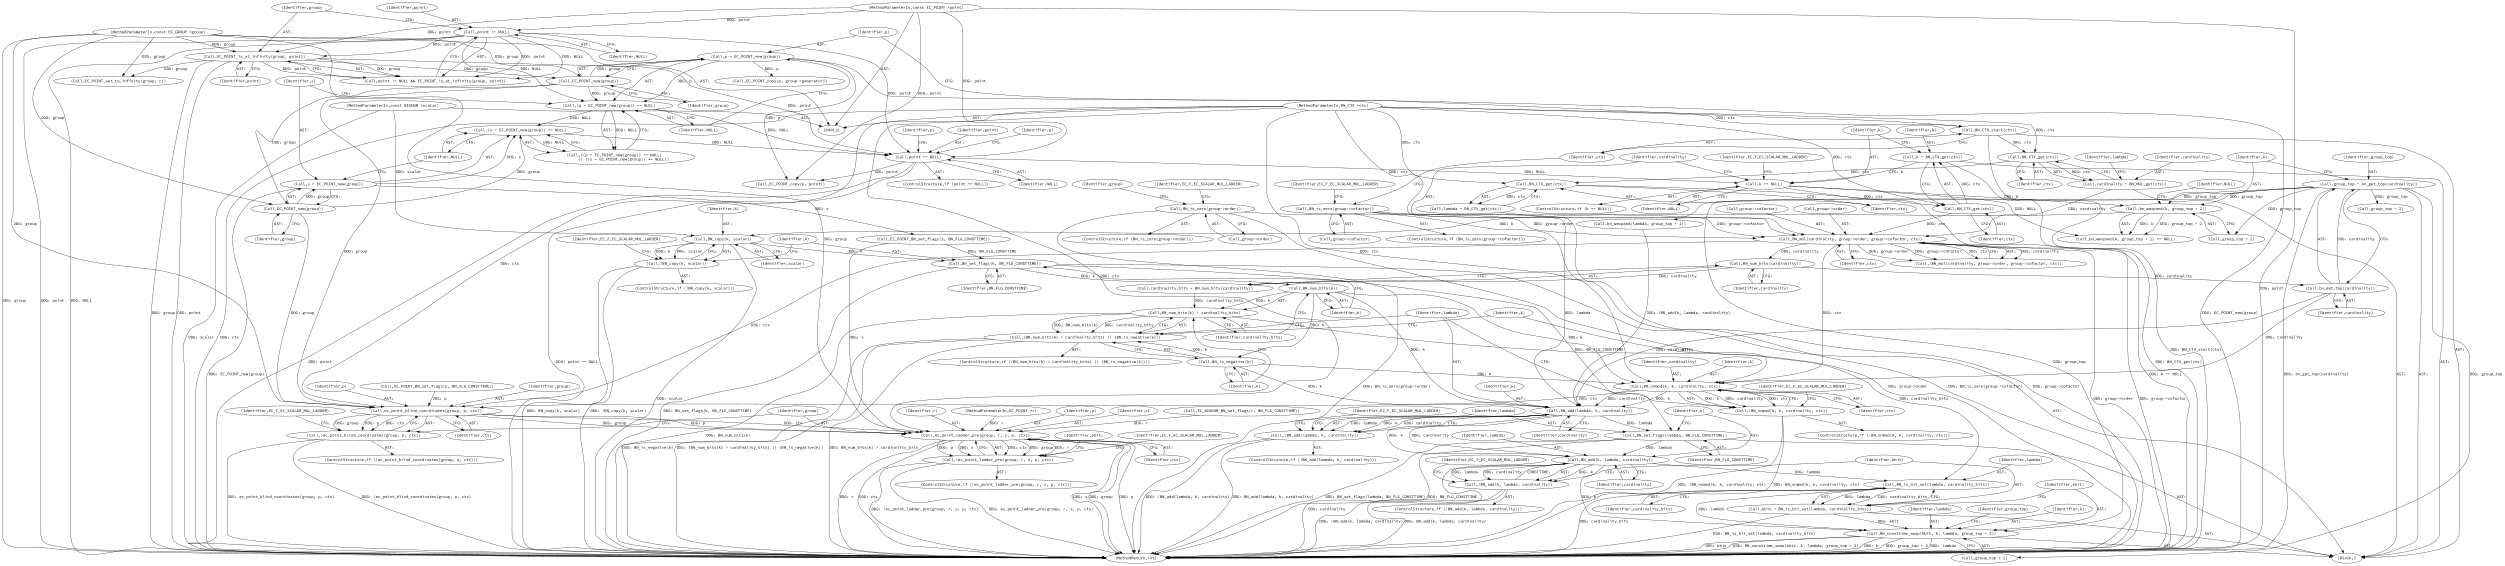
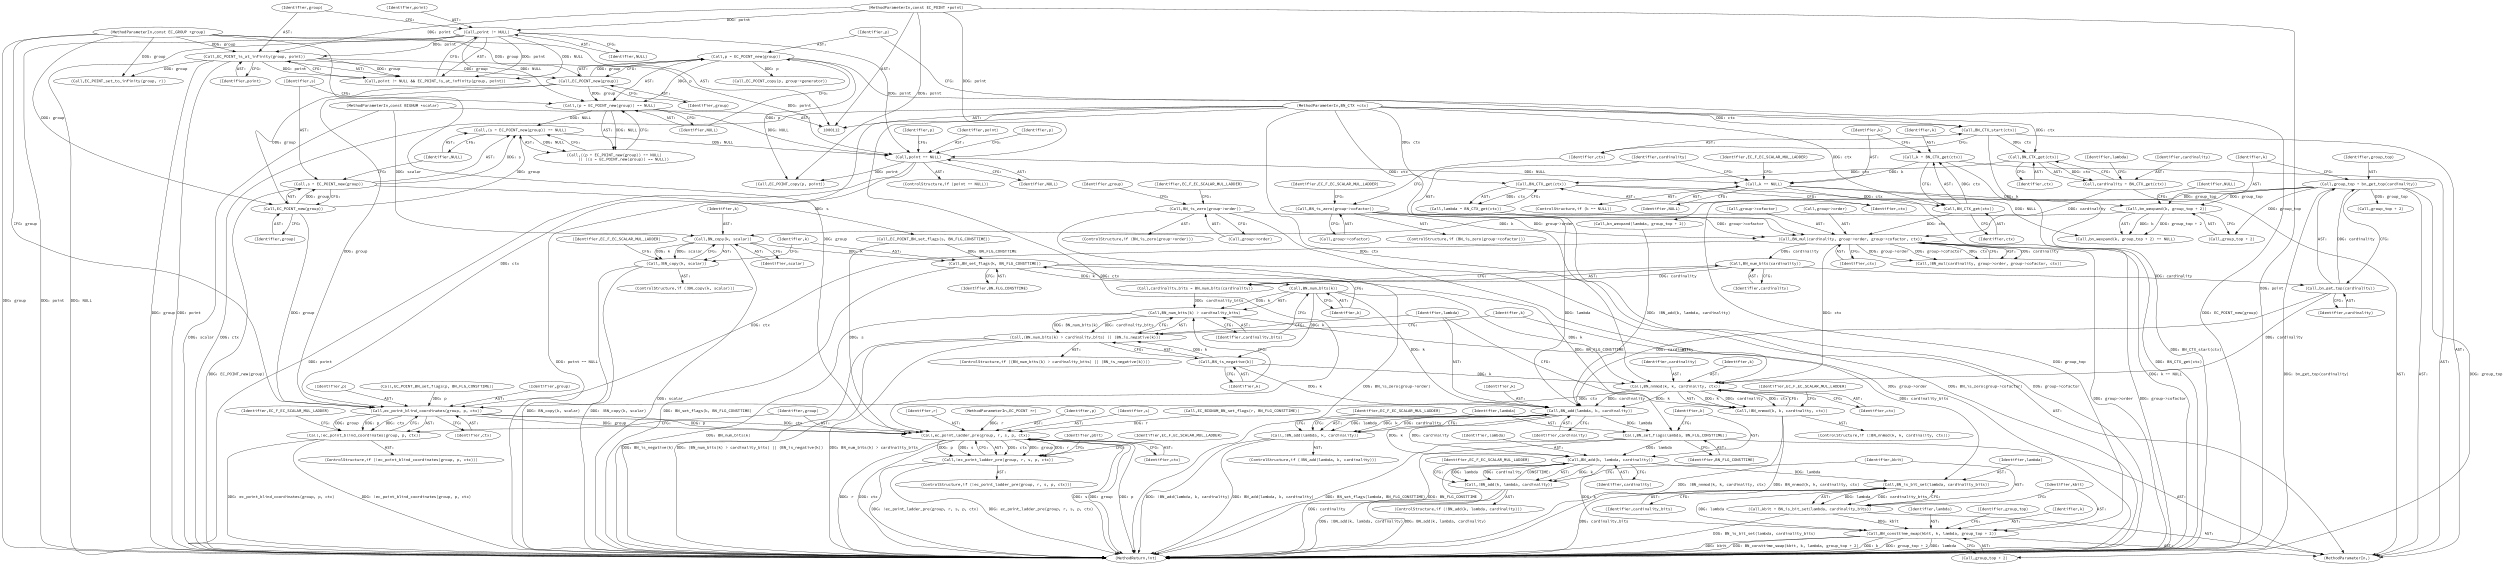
(1896, 172) -> (1896, 172)
(2125, 184) -> (2125, 184)
(25, 224) -> (25, 224)
(2347, 558) -> (2347, 558)
